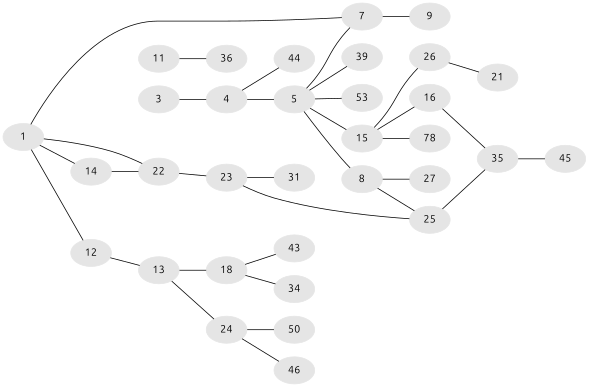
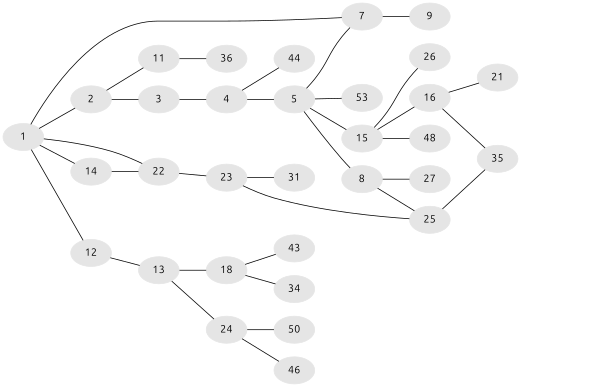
(362, 57) -> none
(464, 67) -> (464, 88)
none -> (91, 99)
(430, 139) -> (430, 139)
(565, 159) -> none
